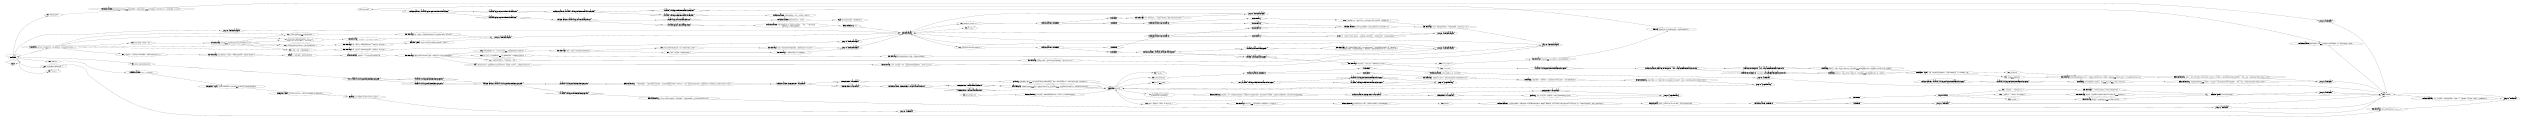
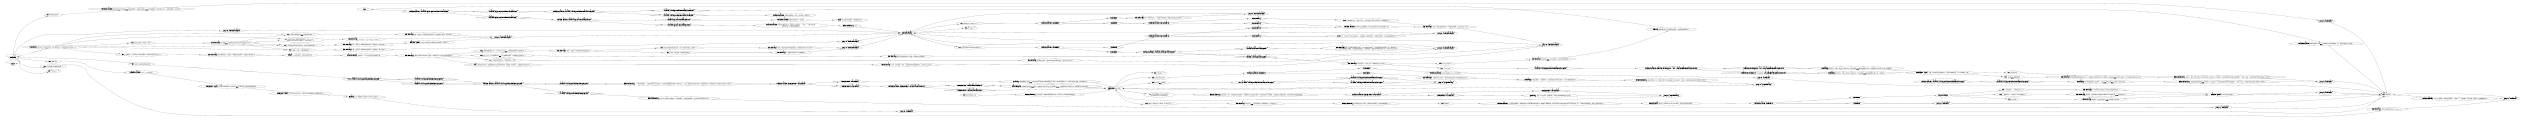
(364, 9) -> (364, 9)
